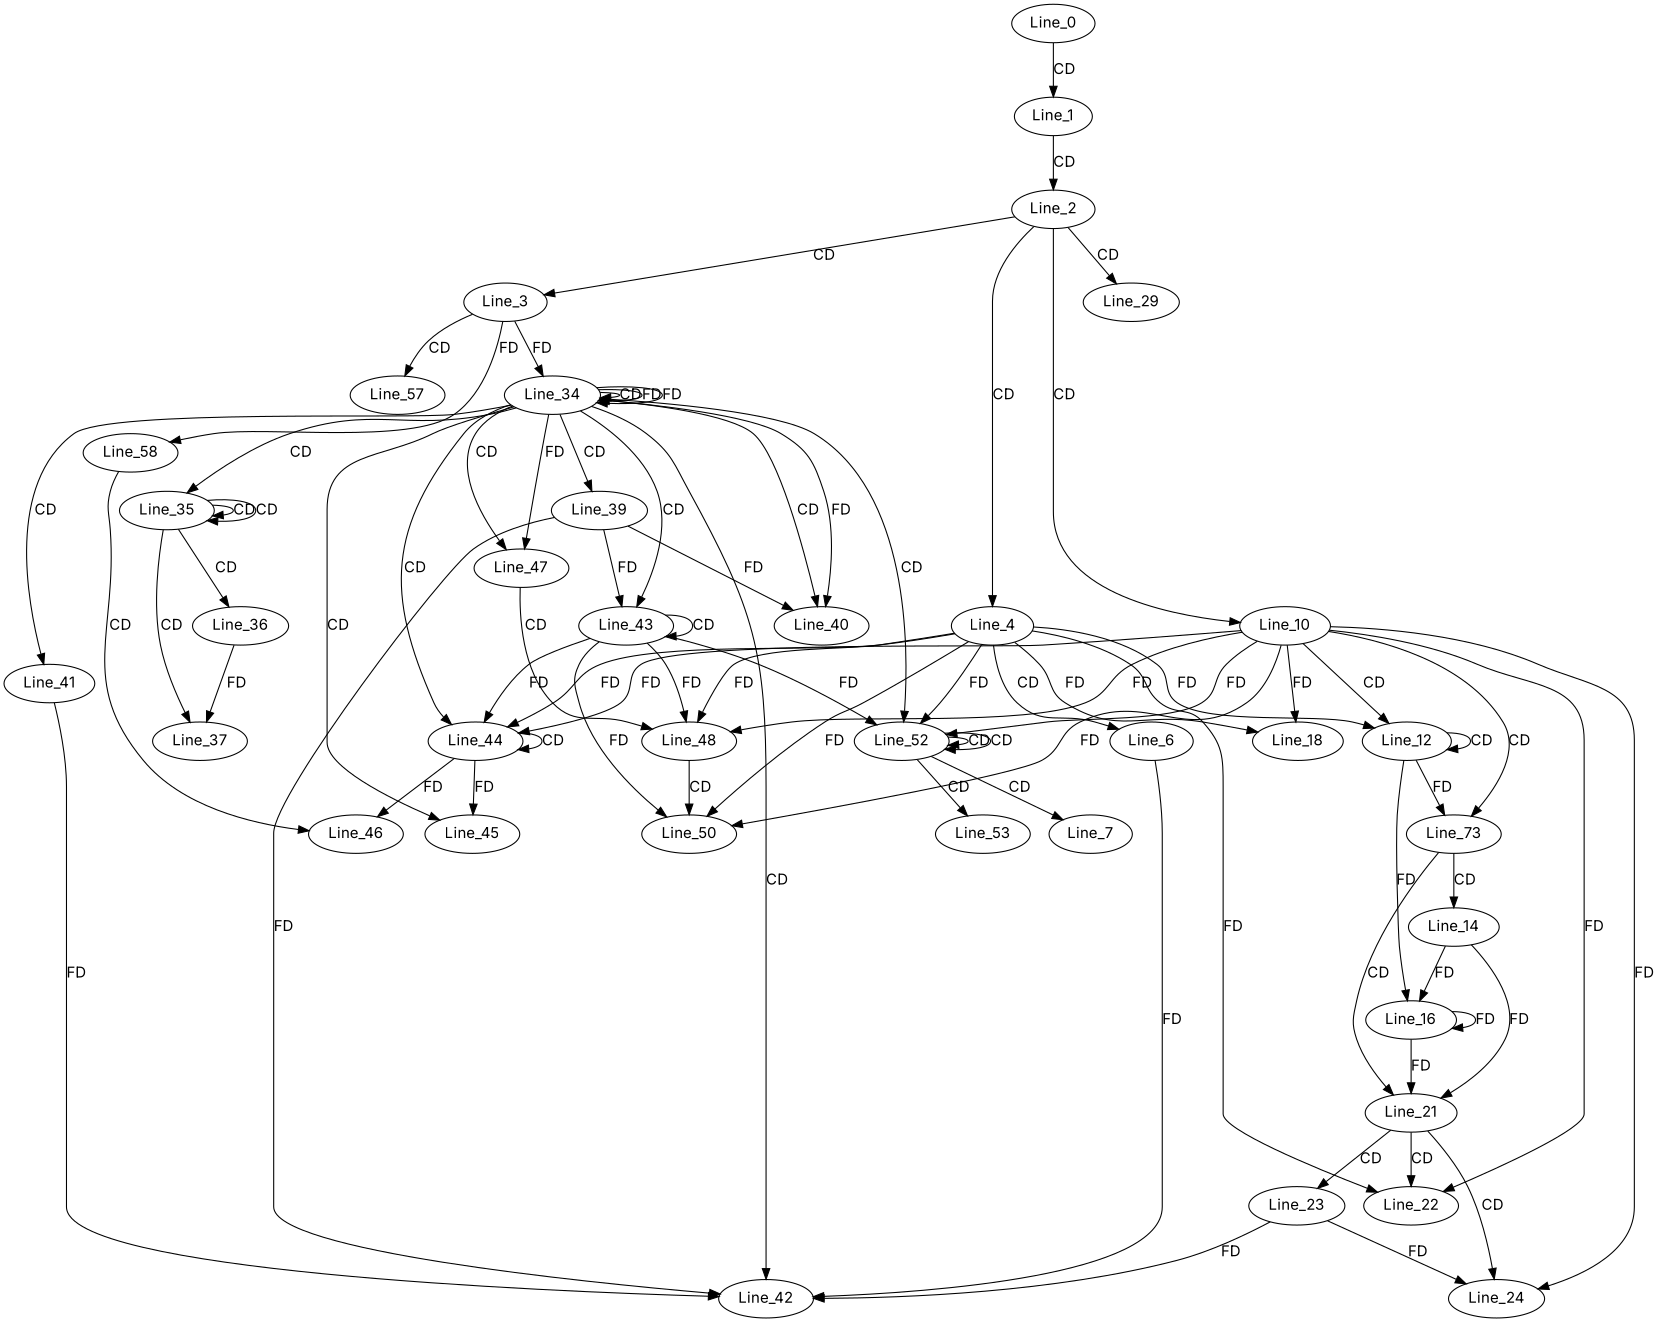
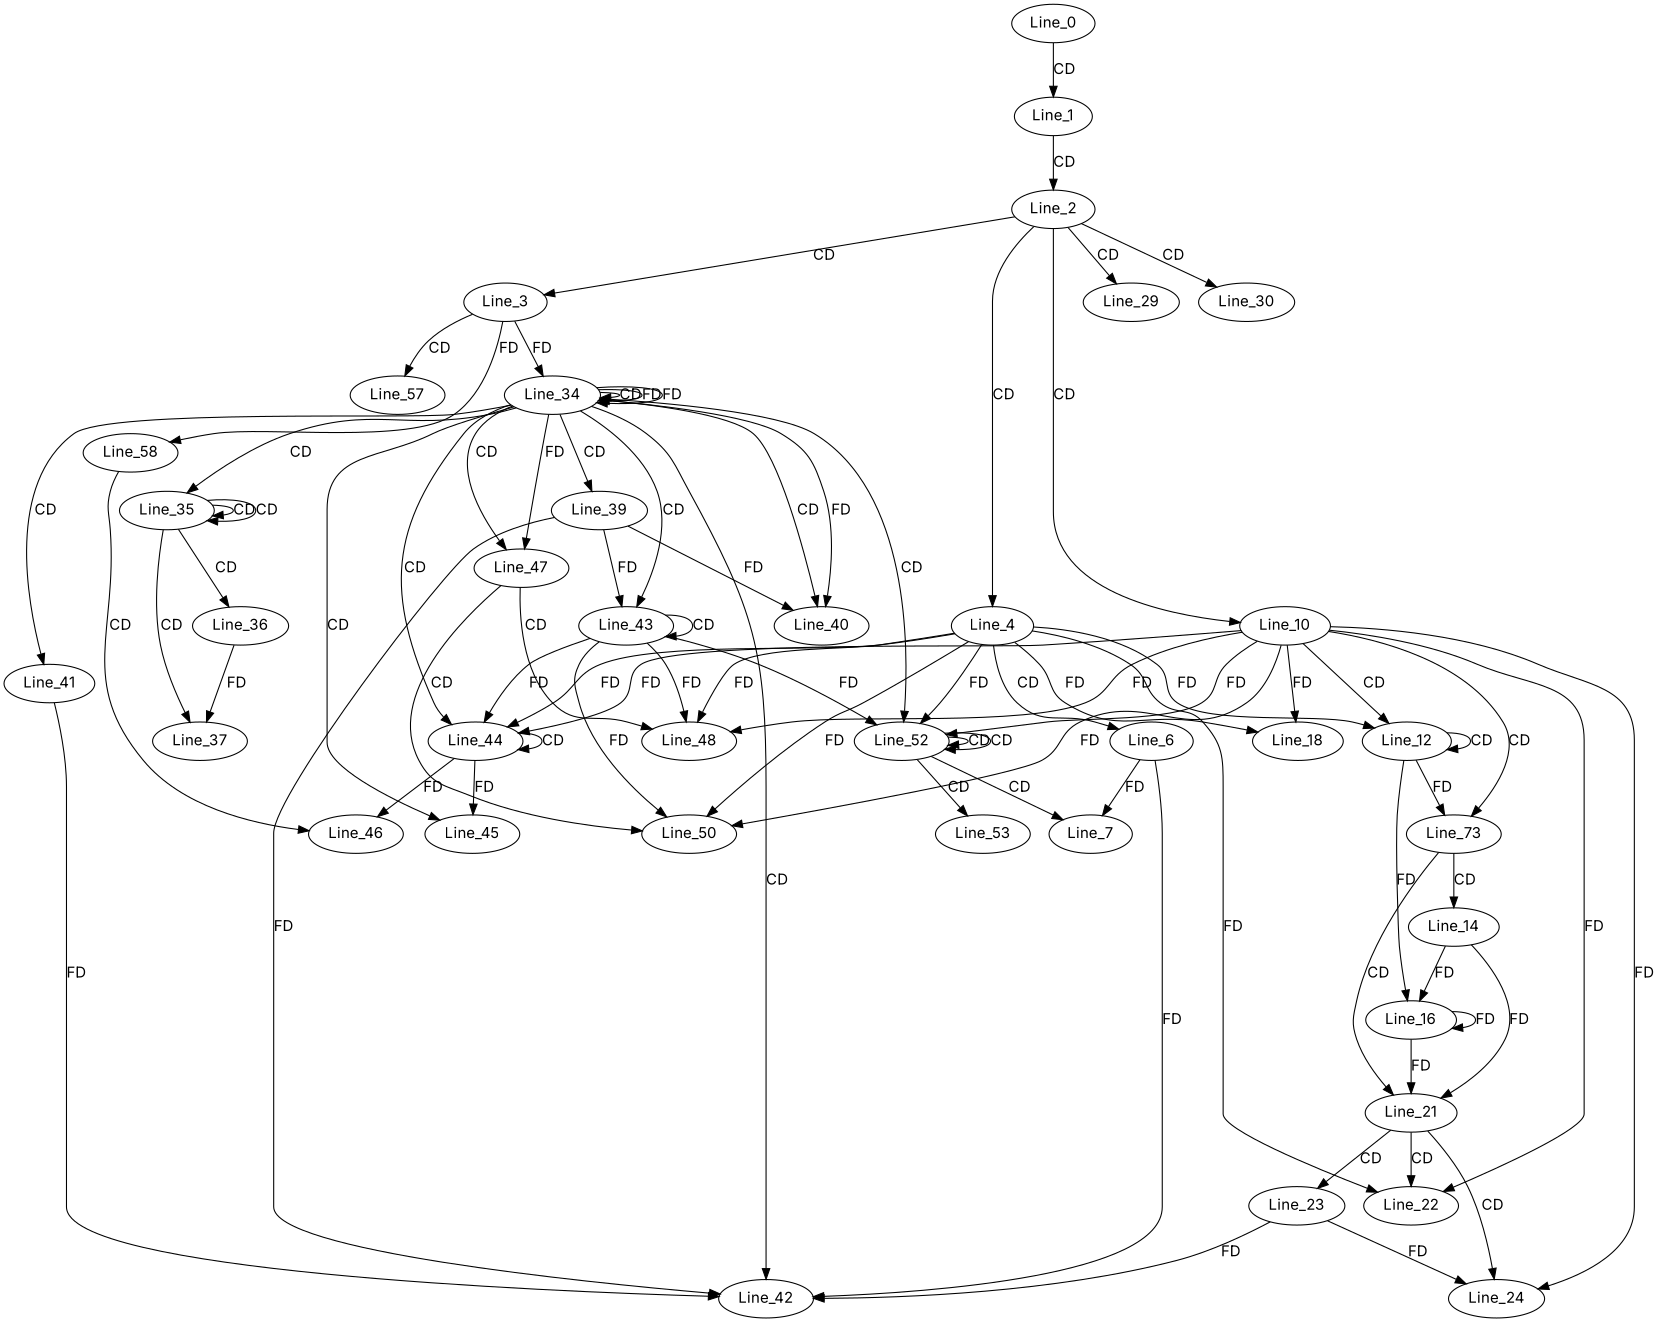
none -> (1247, 302)
(689, 782) -> (425, 770)
none -> (1124, 783)
